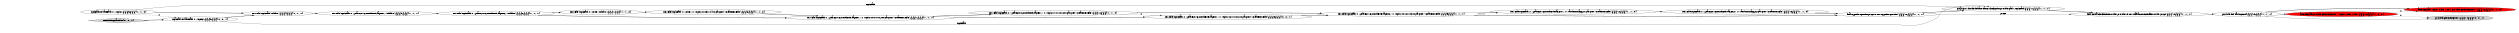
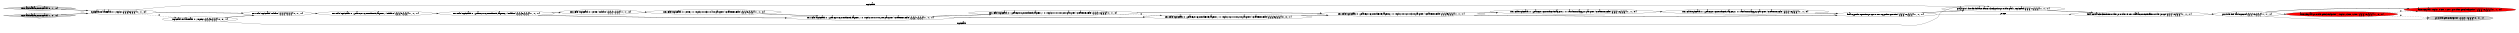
none -> (40, 8)
none -> (40, 16)
(118, 21) -> none
